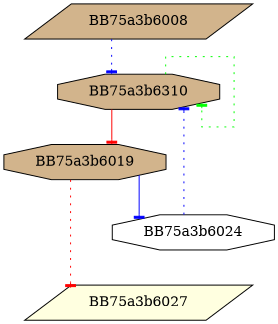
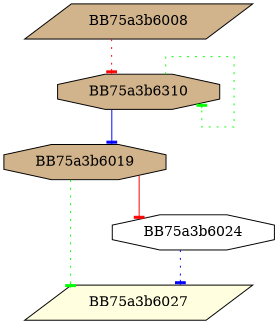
(112, 54) -> (112, 54)
(112, 124) -> (112, 124)
(184, 163) -> (180, 265)
(139, 195) -> (139, 195)
(71, 231) -> (71, 231)
